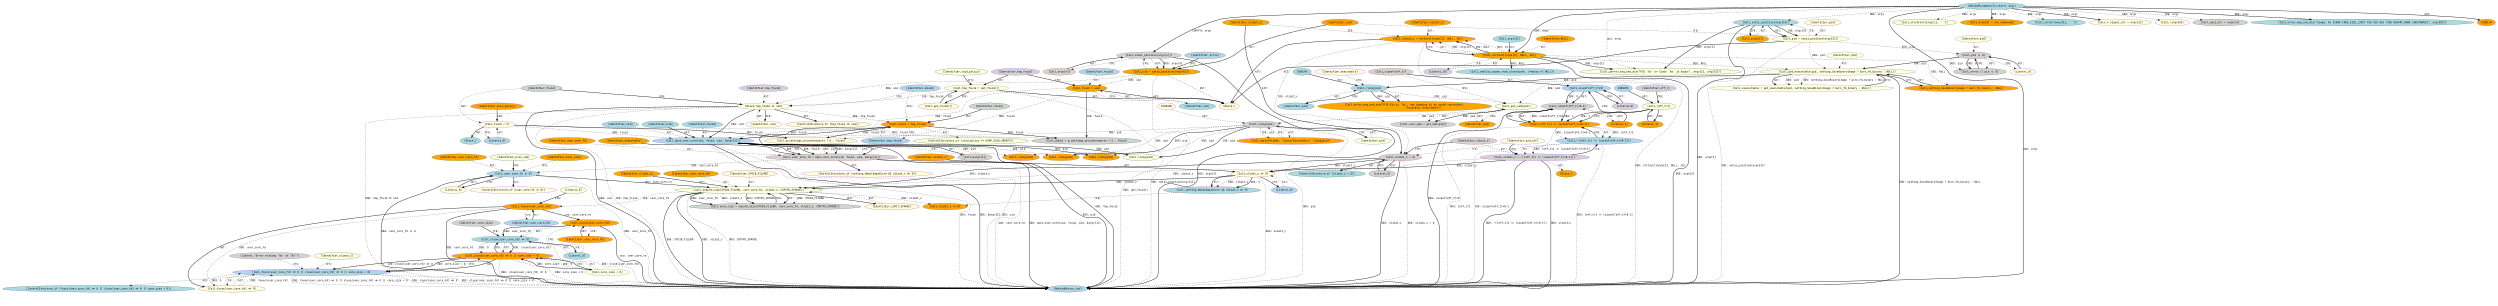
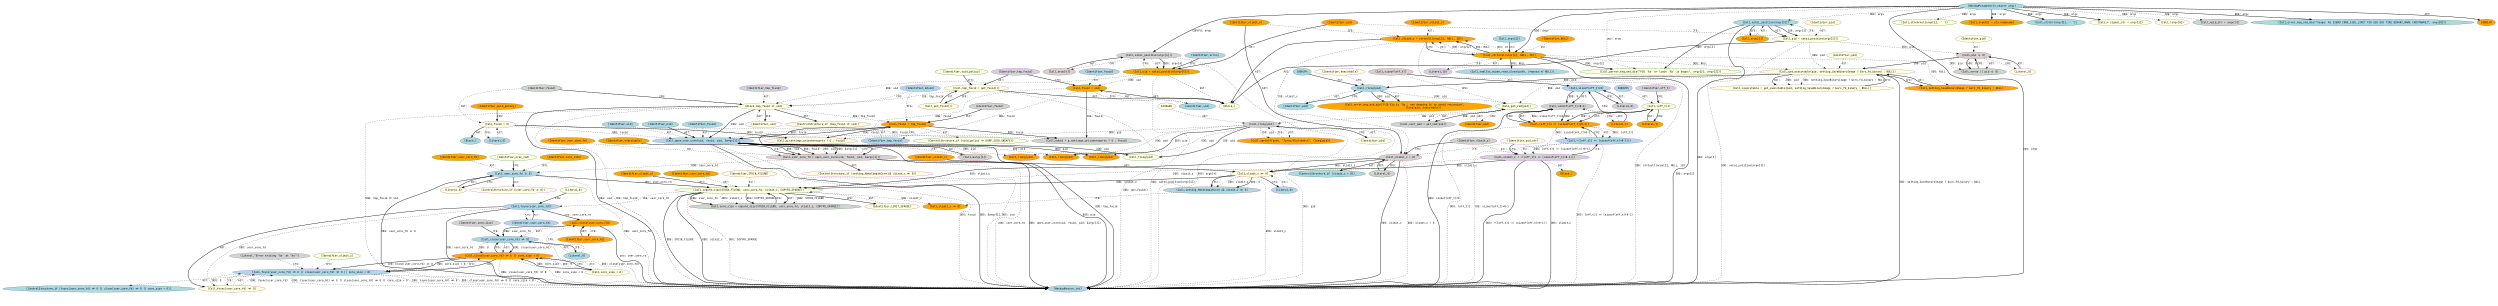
(2023, 14) -> (2023, 14)
(1640, 97) -> (1640, 97)
(1331, 157) -> (1331, 157)
(531, 207) -> (531, 207)
